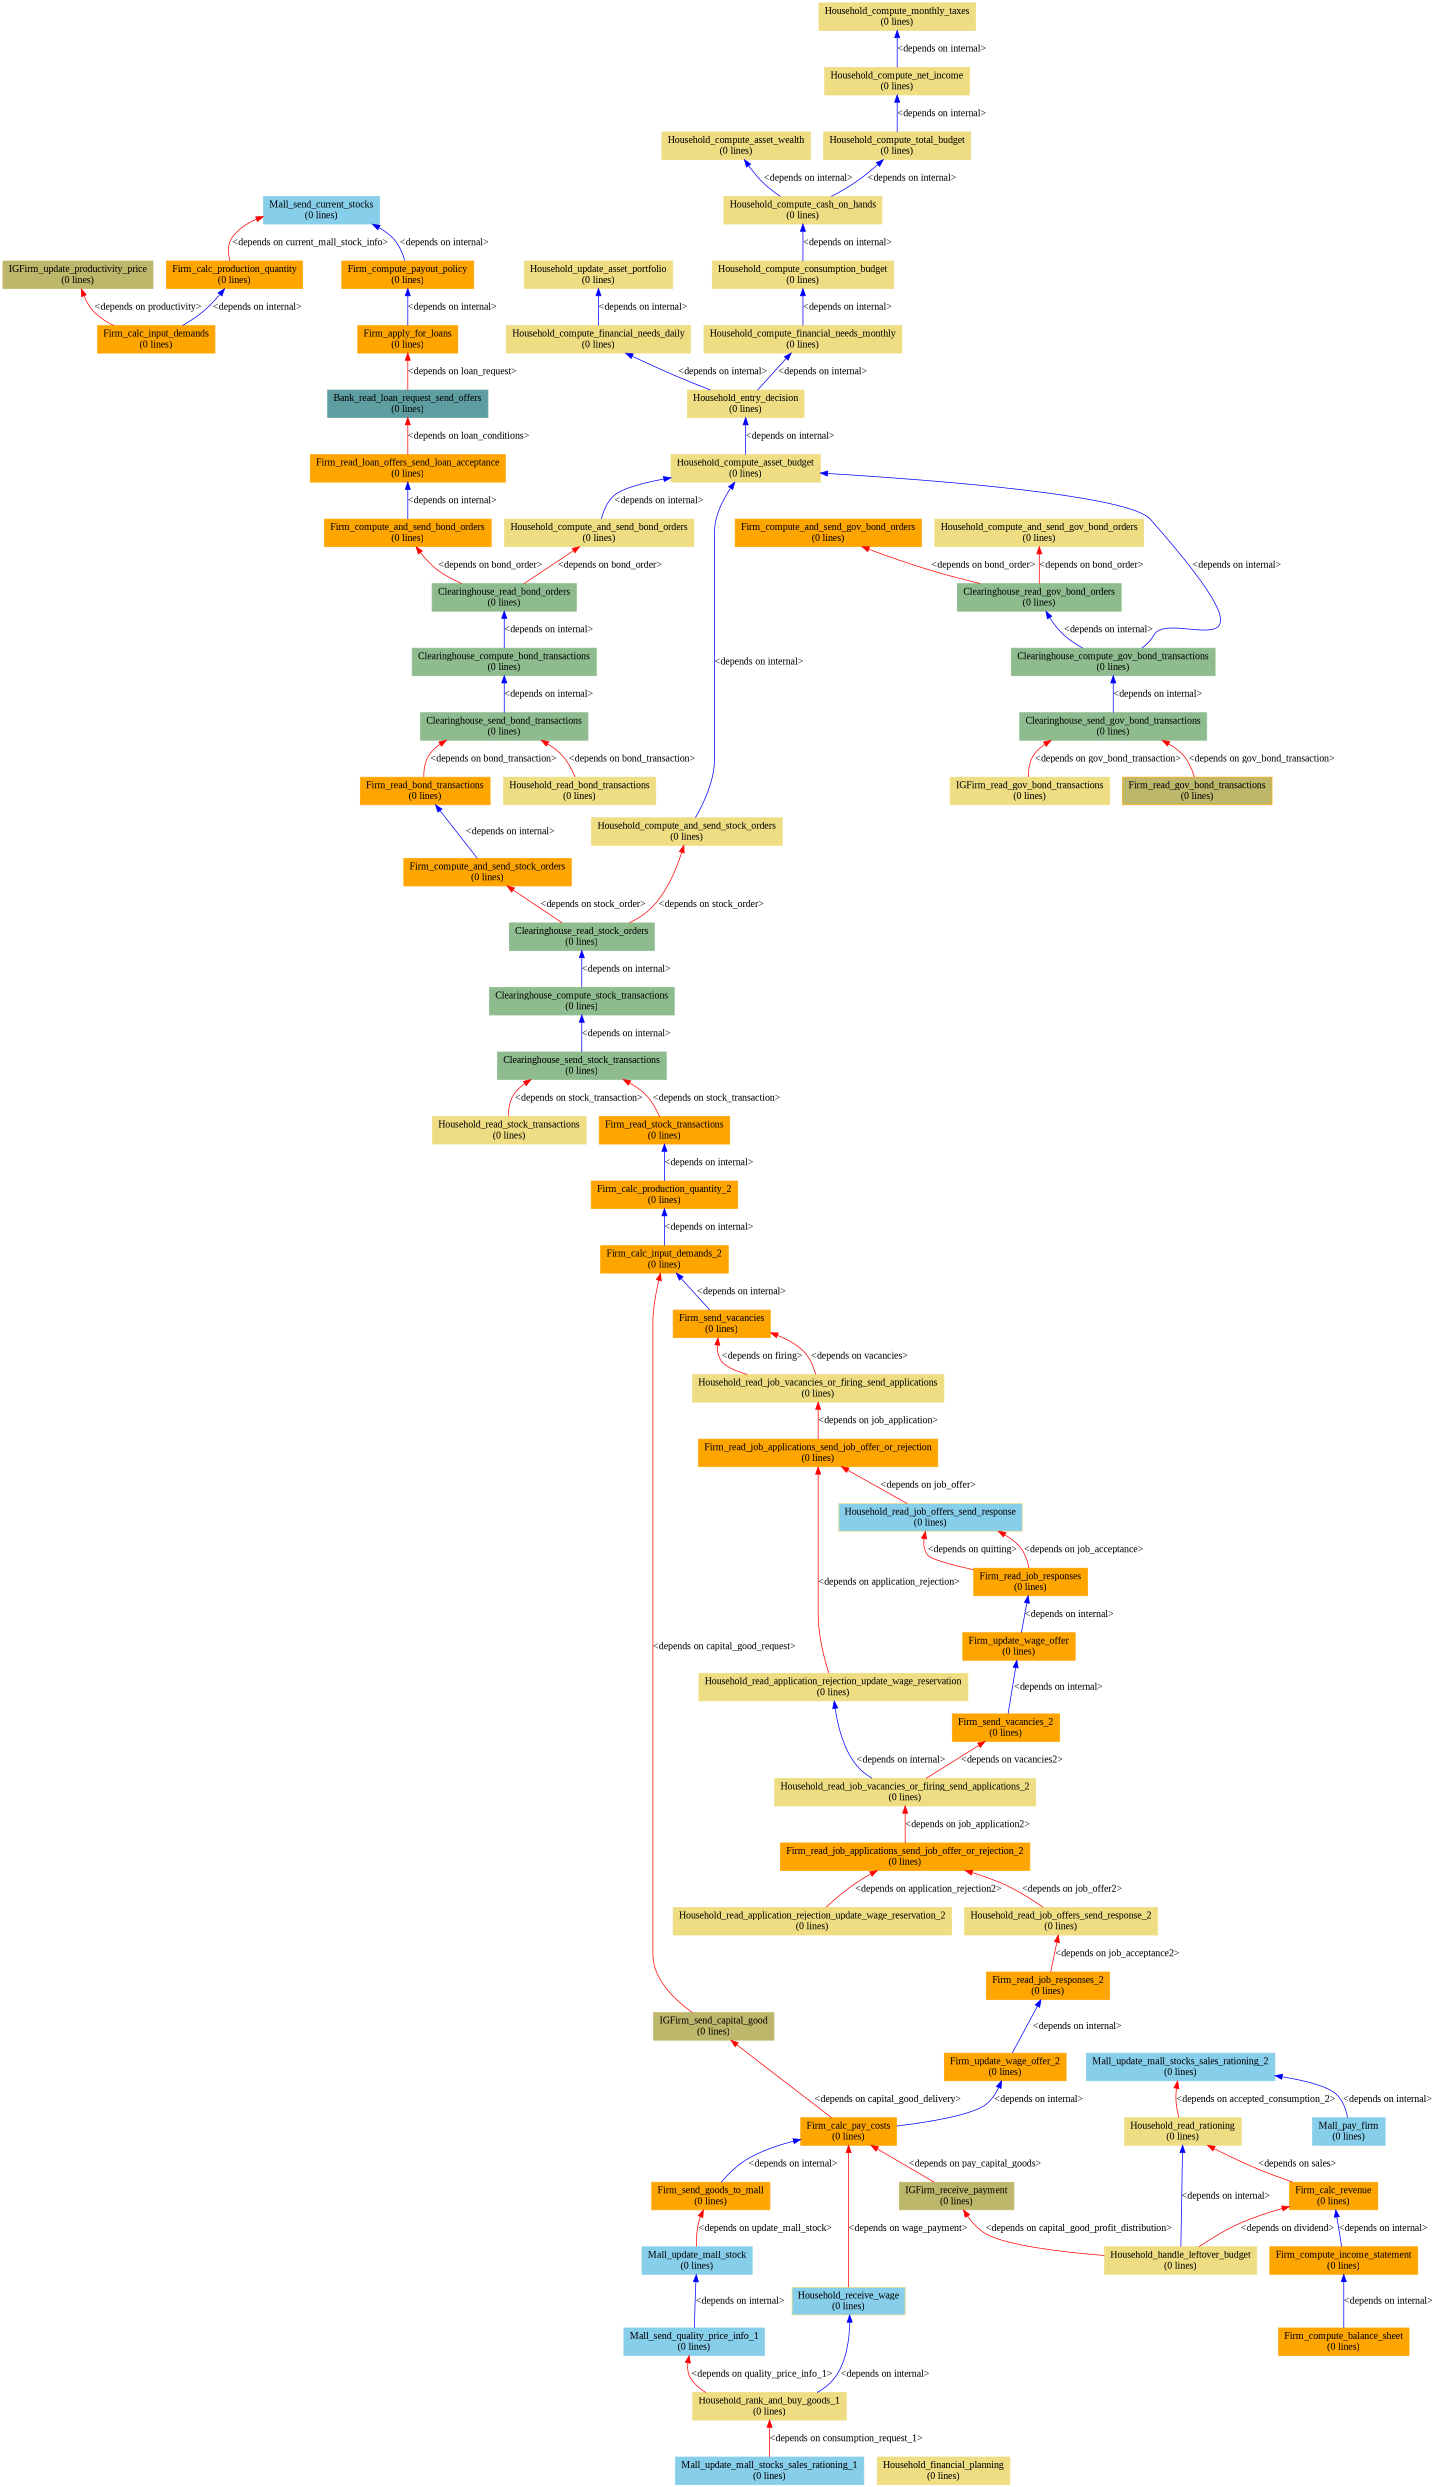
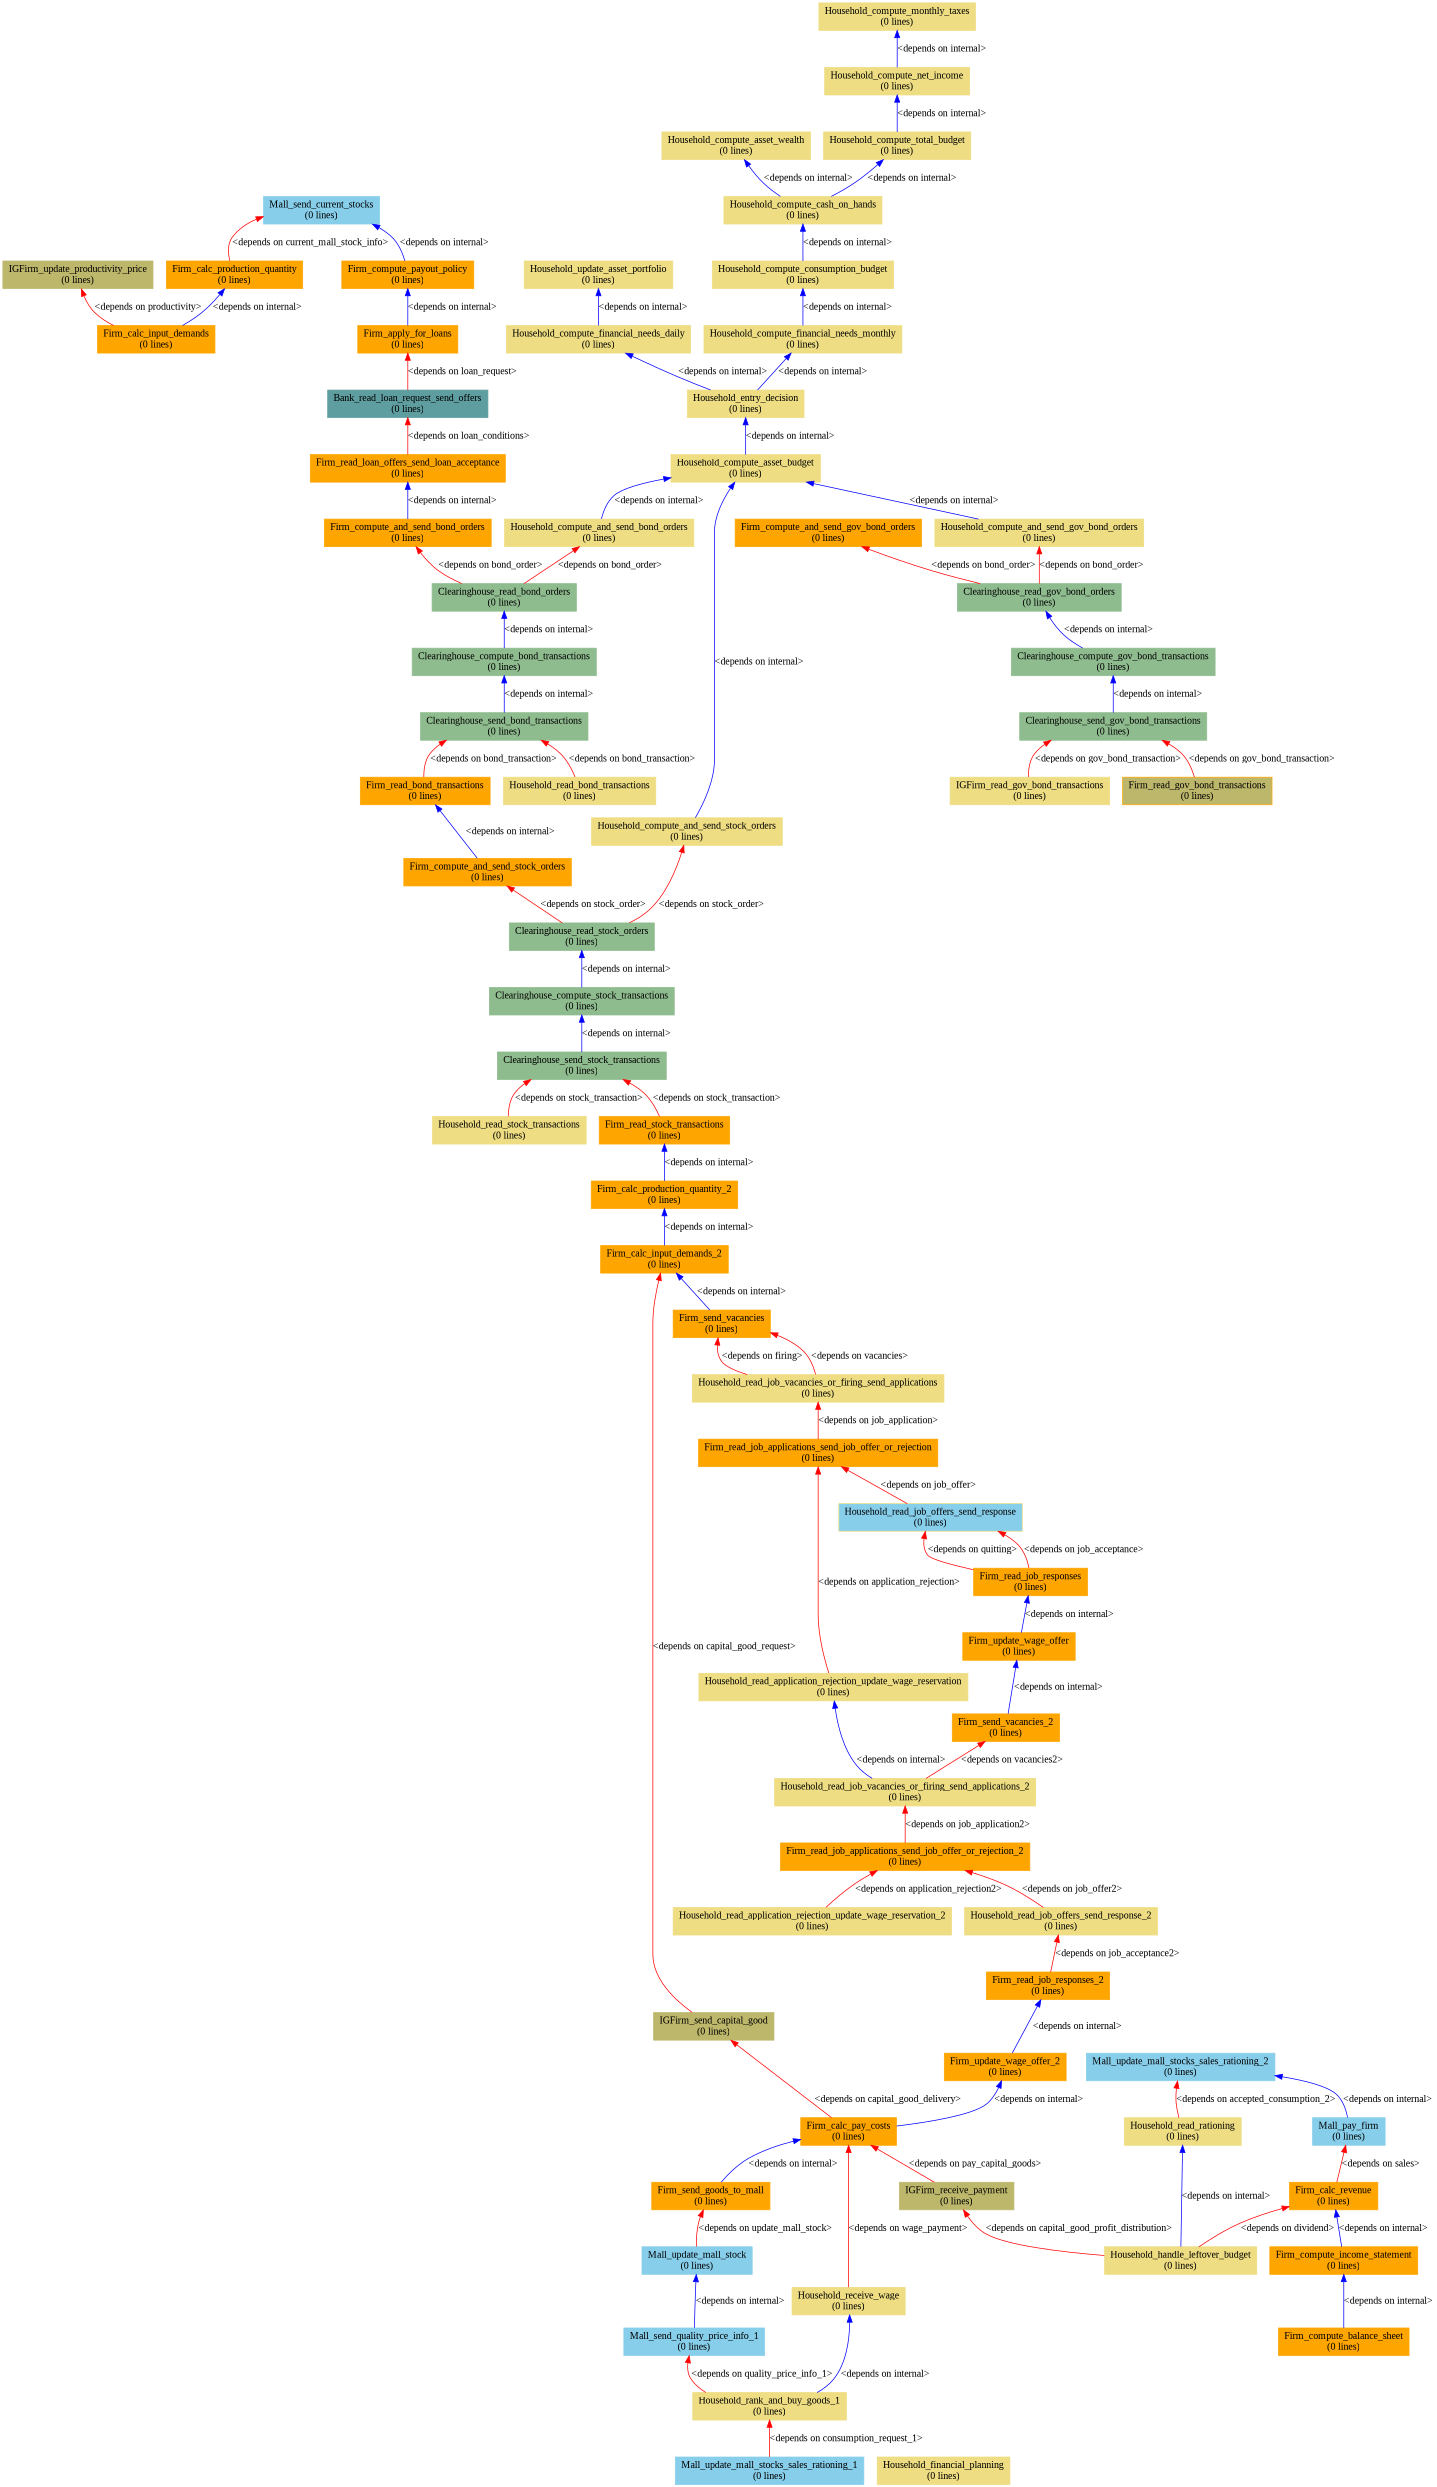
(1097, 501) -> (896, 501)
(1253, 2167) -> (1340, 2167)
(849, 2301) -> (849, 2301)
